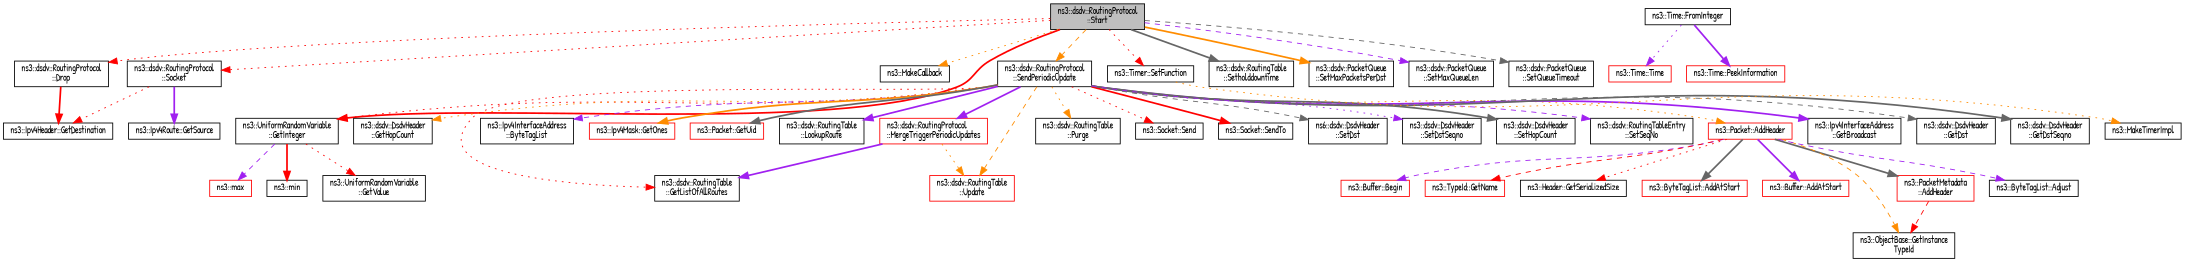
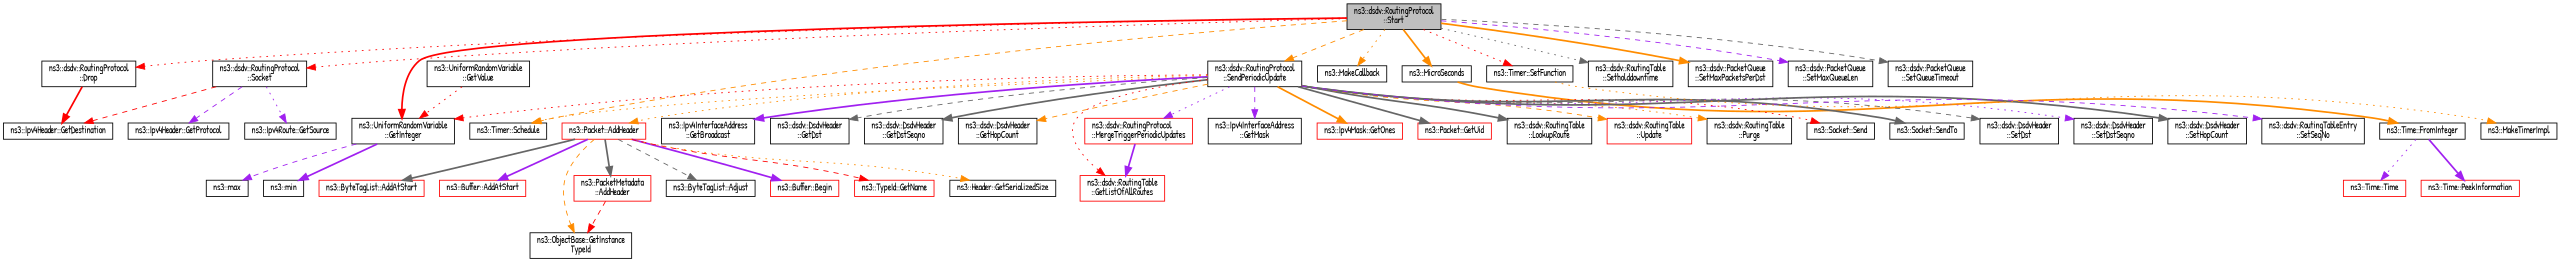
(1170, 44) -> (1511, 44)
none -> (1437, 74)
(174, 100) -> (274, 101)
(719, 101) -> (1127, 101)
(993, 101) -> (1201, 101)
(935, 102) -> (1430, 106)
(115, 103) -> (154, 104)
(1156, 104) -> (1599, 100)
none -> (179, 131)
none -> (508, 131)
(527, 131) -> (1255, 131)
(1348, 131) -> (2019, 131)
(950, 156) -> none
(327, 157) -> (444, 100)
(287, 158) -> (342, 160)
(1565, 158) -> (705, 159)
(1666, 158) -> (804, 161)
(1887, 159) -> (653, 158)
(231, 188) -> (227, 188)
(697, 188) -> (1122, 188)
